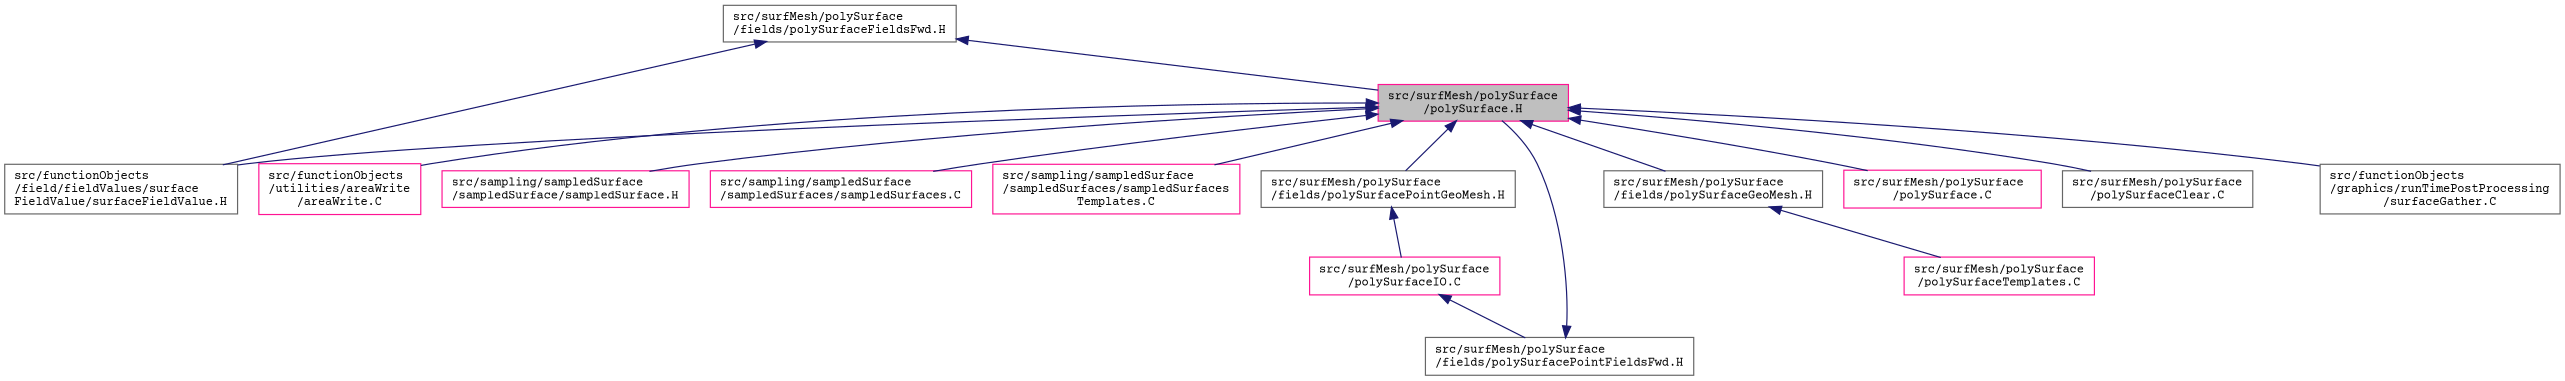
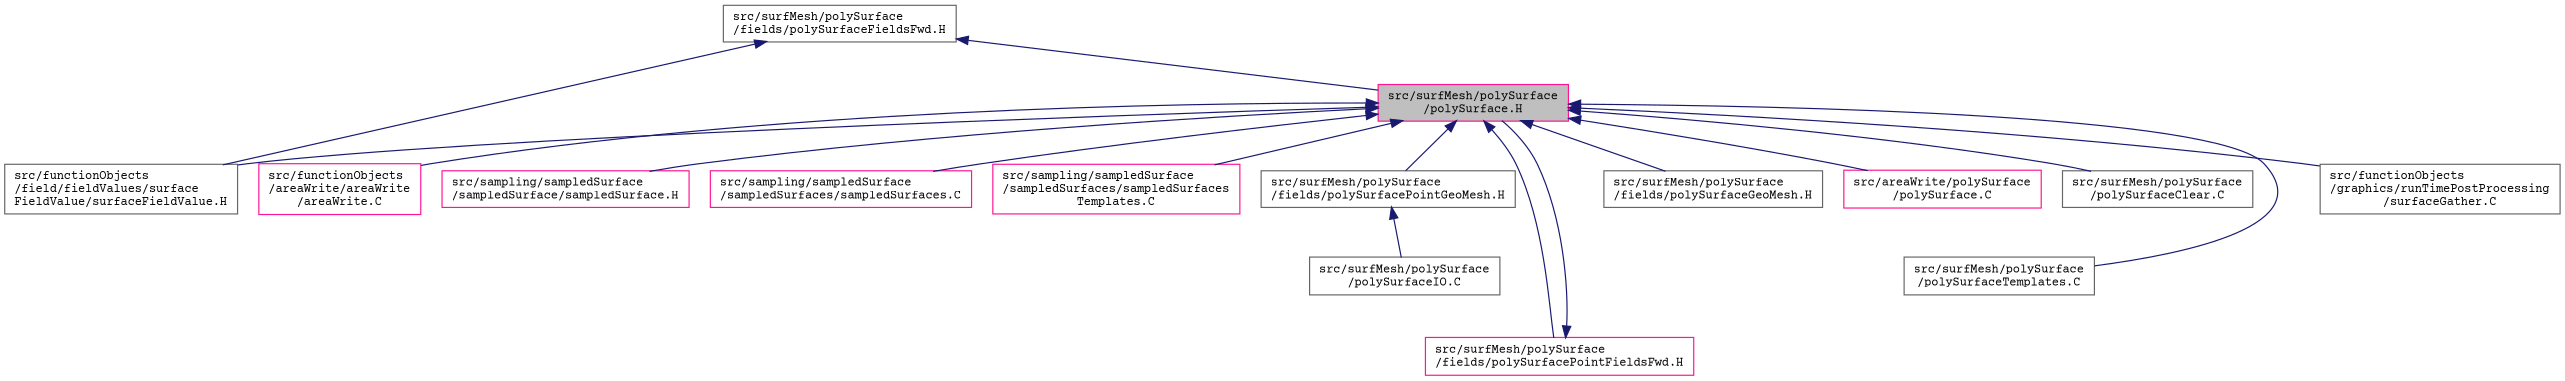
(340, 189) -> (340, 189)
(1943, 189) -> (1943, 189)
(1861, 234) -> (2045, 121)
(1405, 276) -> (1405, 276)
(1999, 276) -> (1999, 276)
(1488, 319) -> (1537, 229)
(1560, 356) -> (1560, 356)
